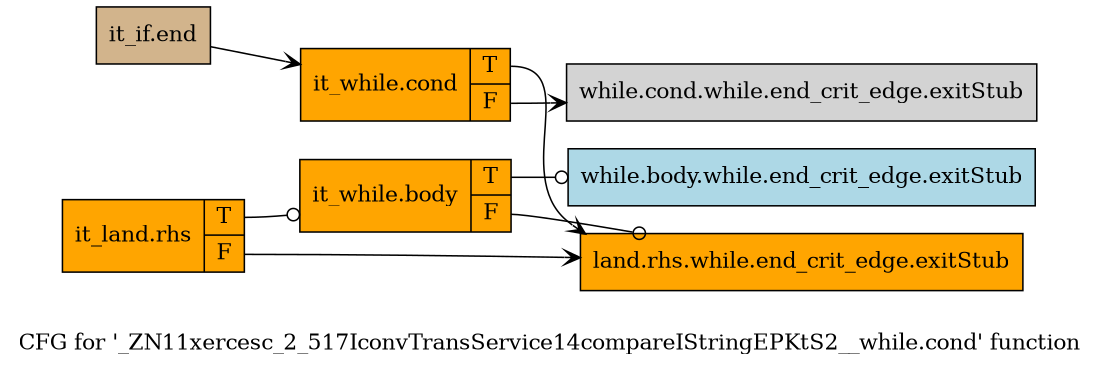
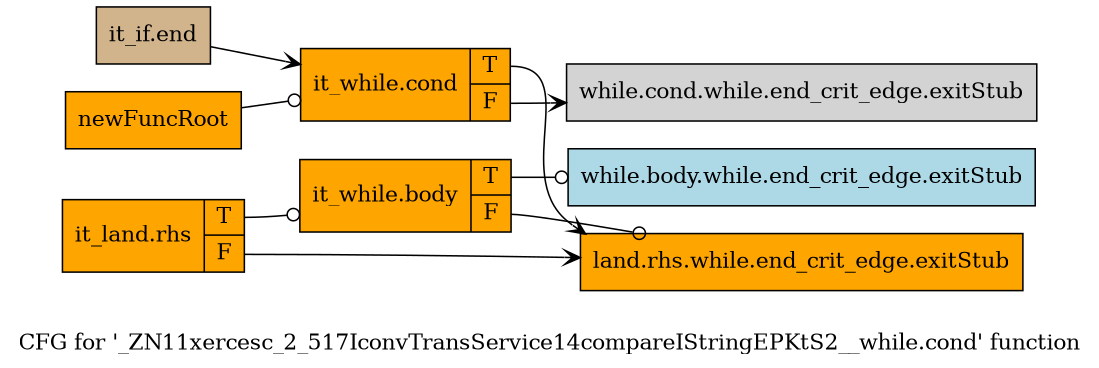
none -> (153, 120)
